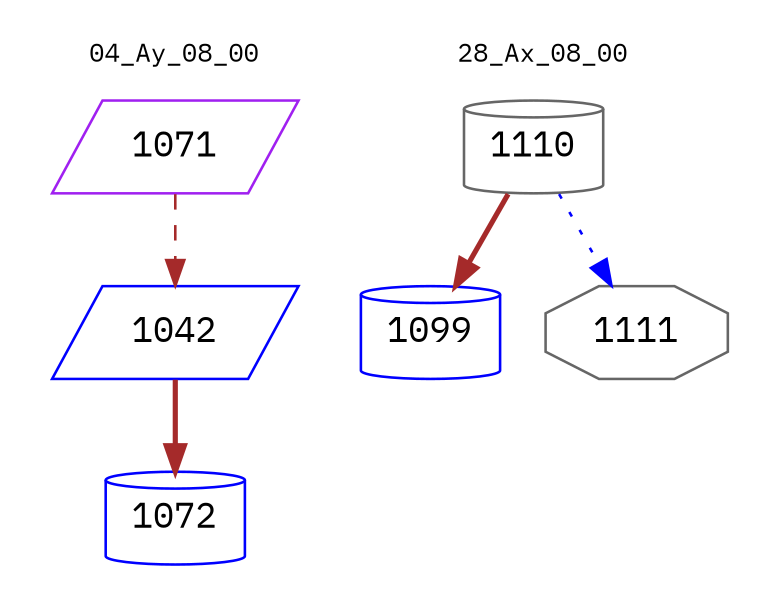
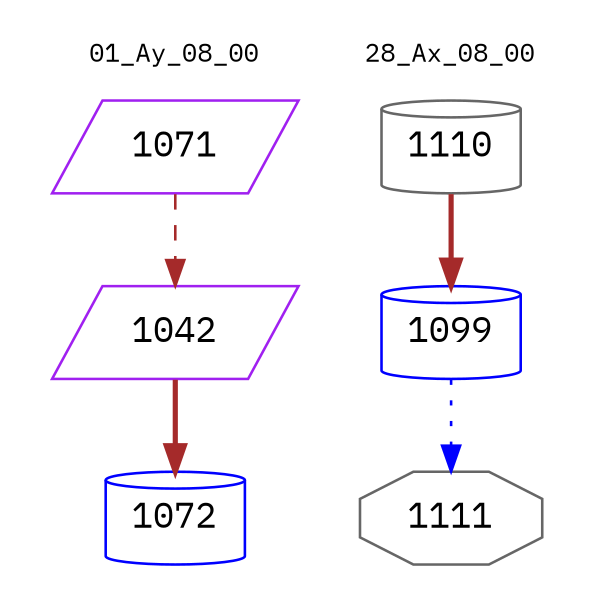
(175, 55) -> (175, 55)
(579, 229) -> (451, 413)
(175, 333) -> (175, 333)
